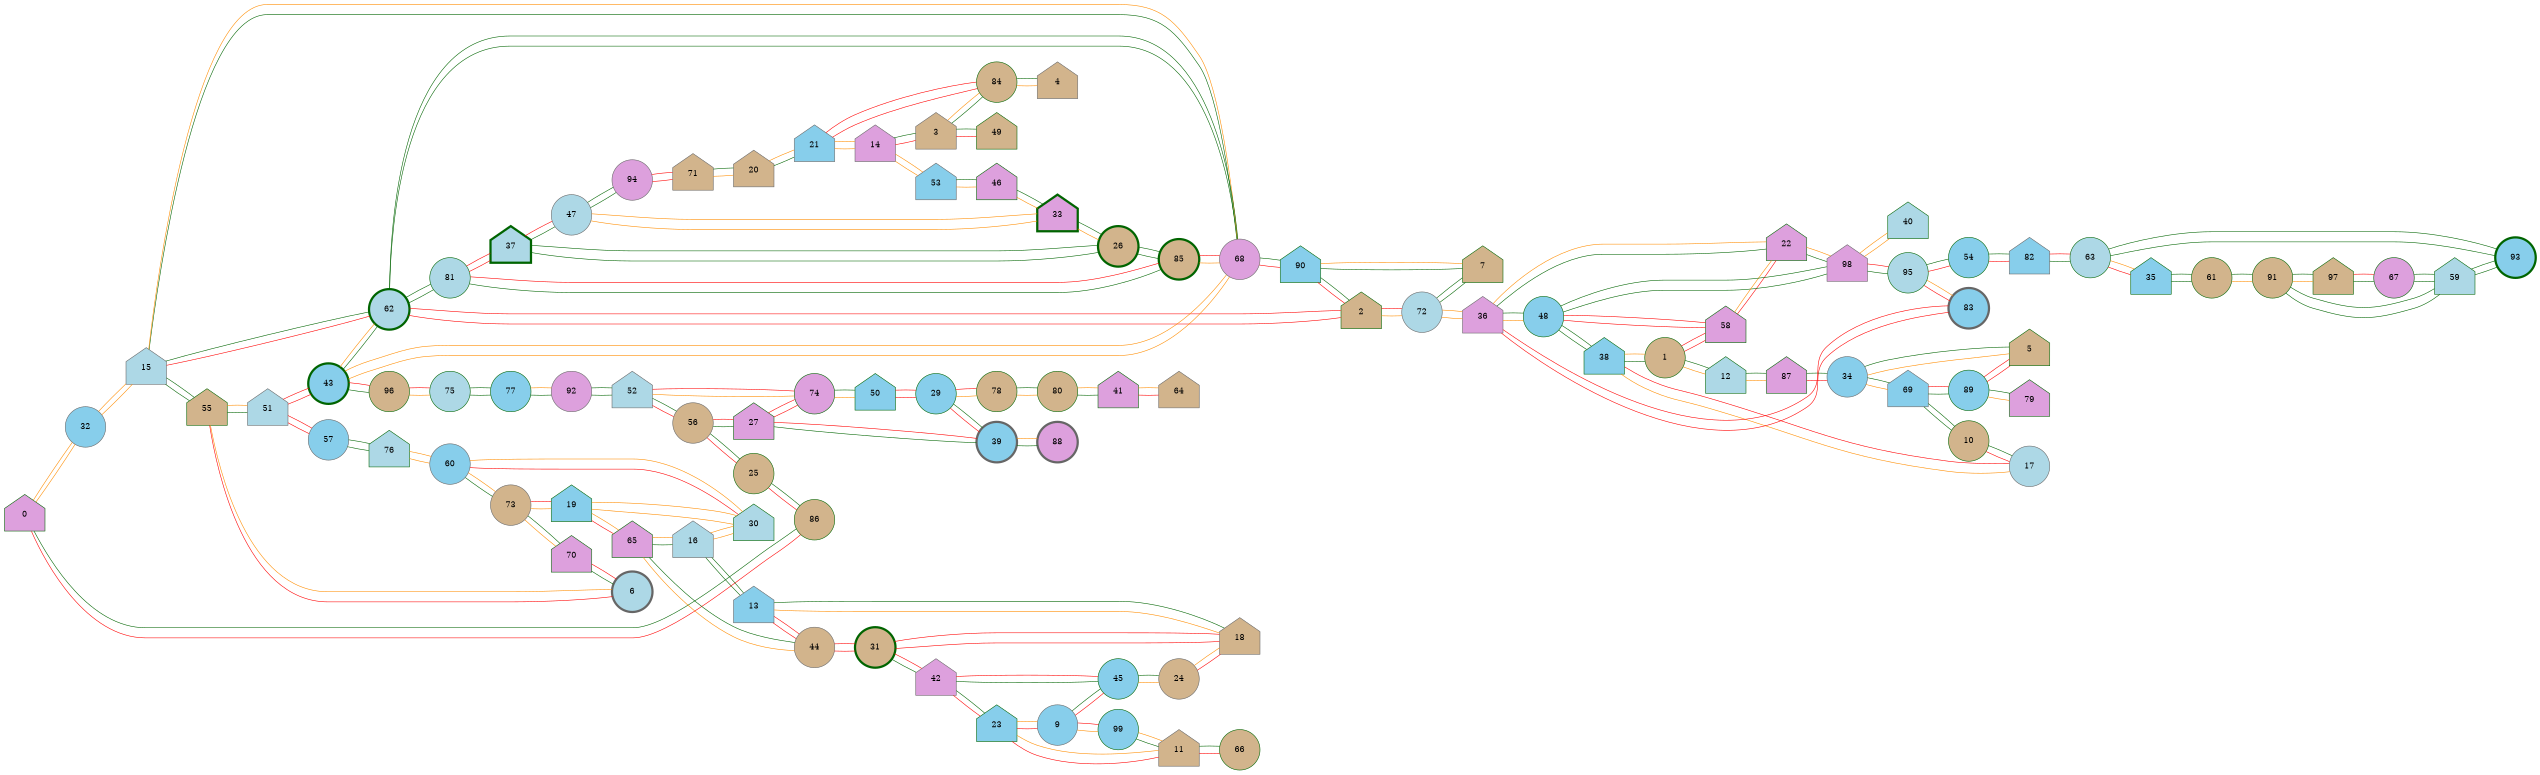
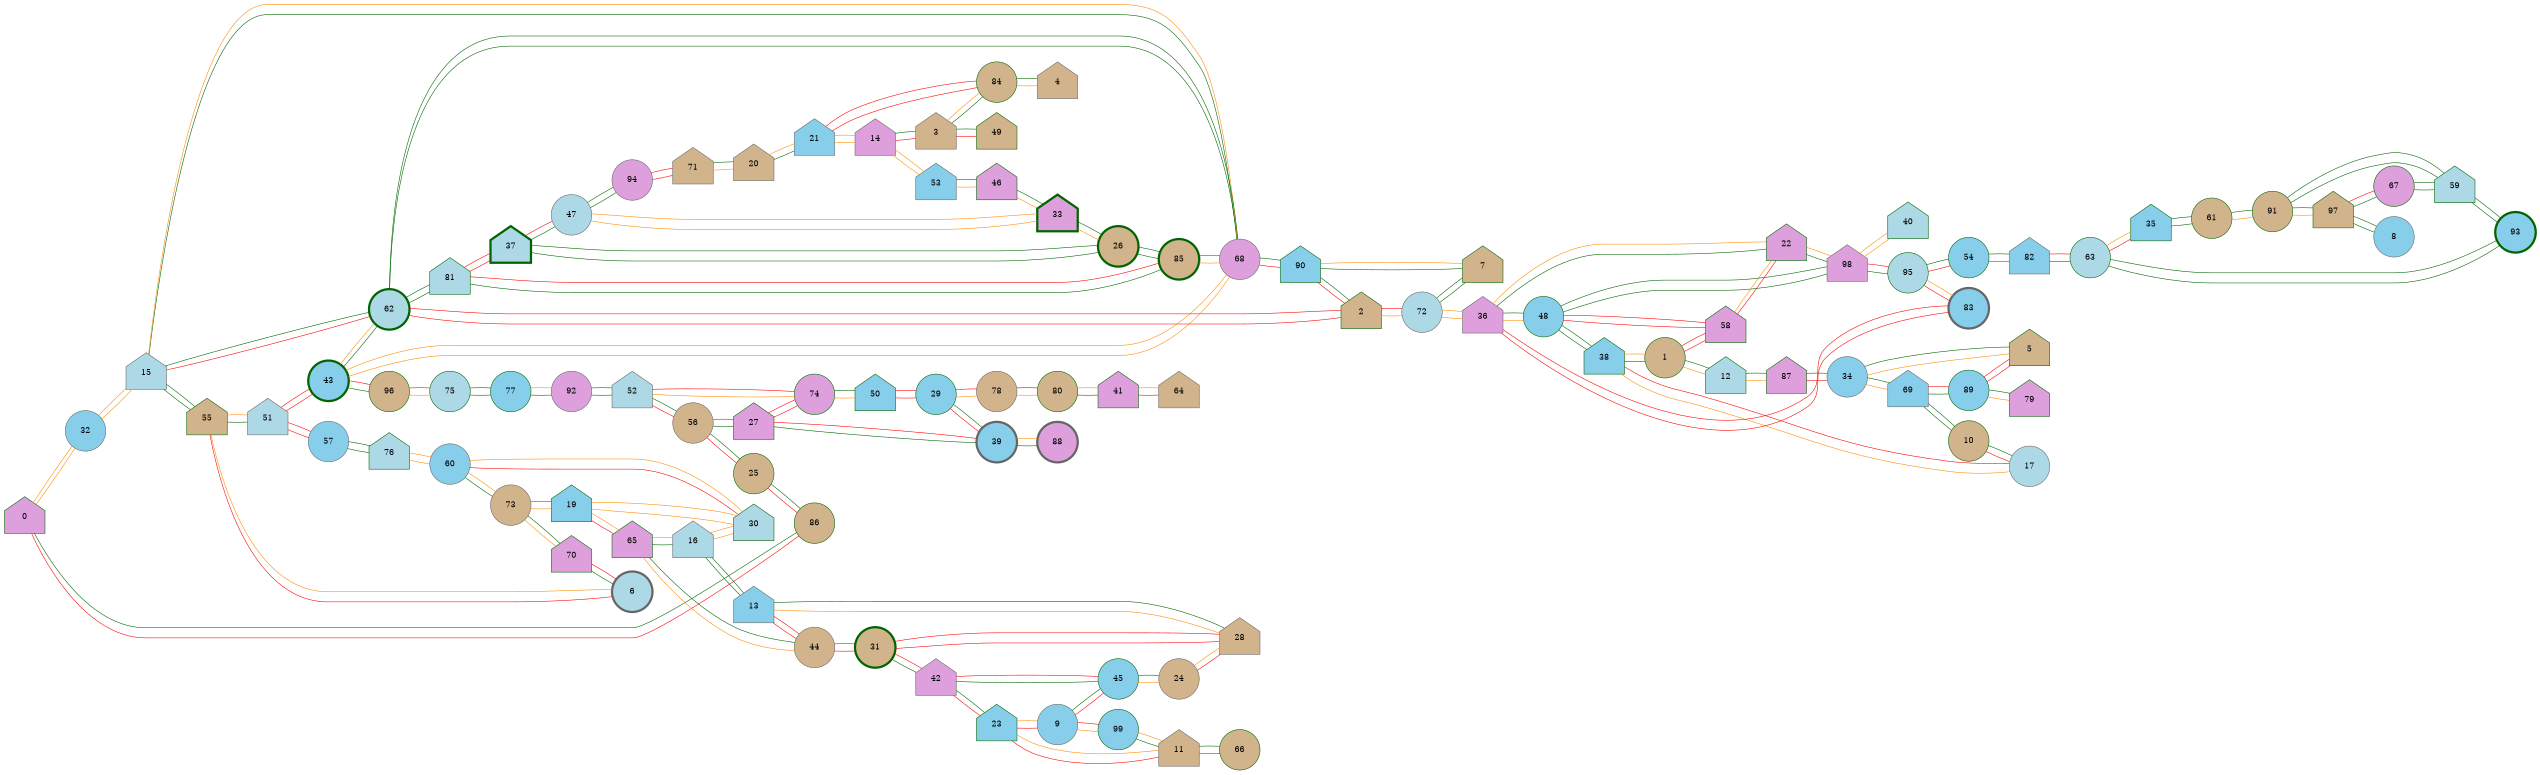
none -> (2394, 237)
(450, 278) -> (450, 278)
(997, 392) -> (997, 392)
(1240, 638) -> (1240, 638)
